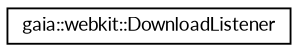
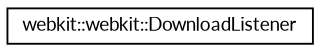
(149, 26) -> (160, 26)
